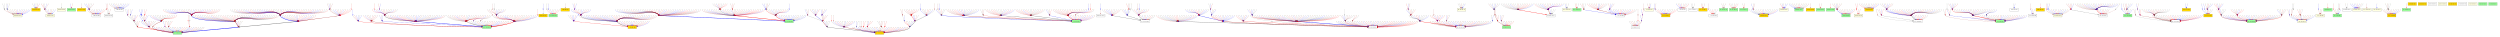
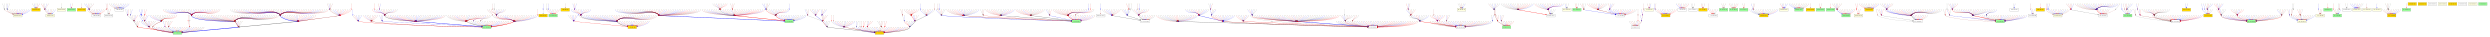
(2483, 4) -> none
